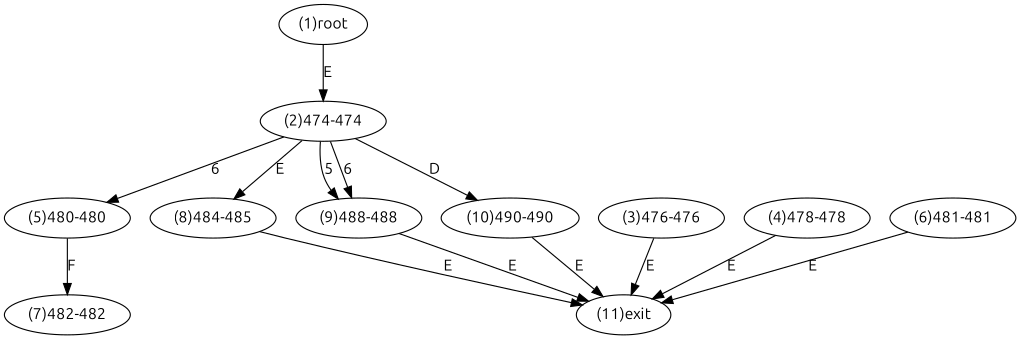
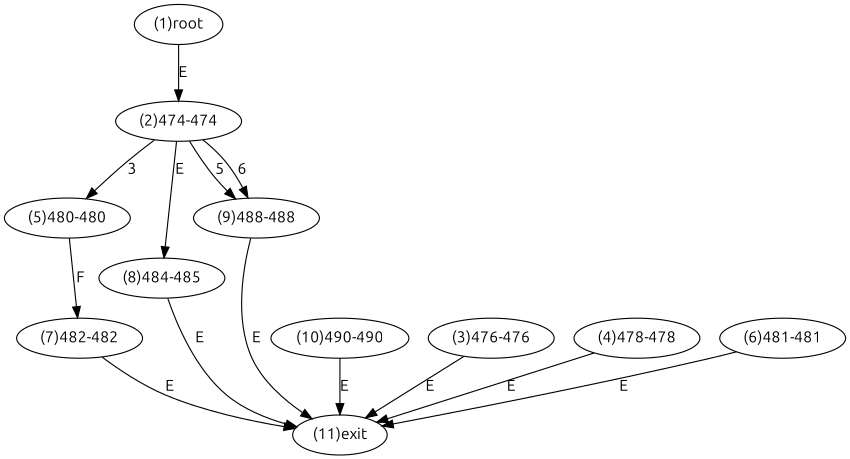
(411, 167) -> none
(216, 170) -> (132, 170)
none -> (188, 404)
